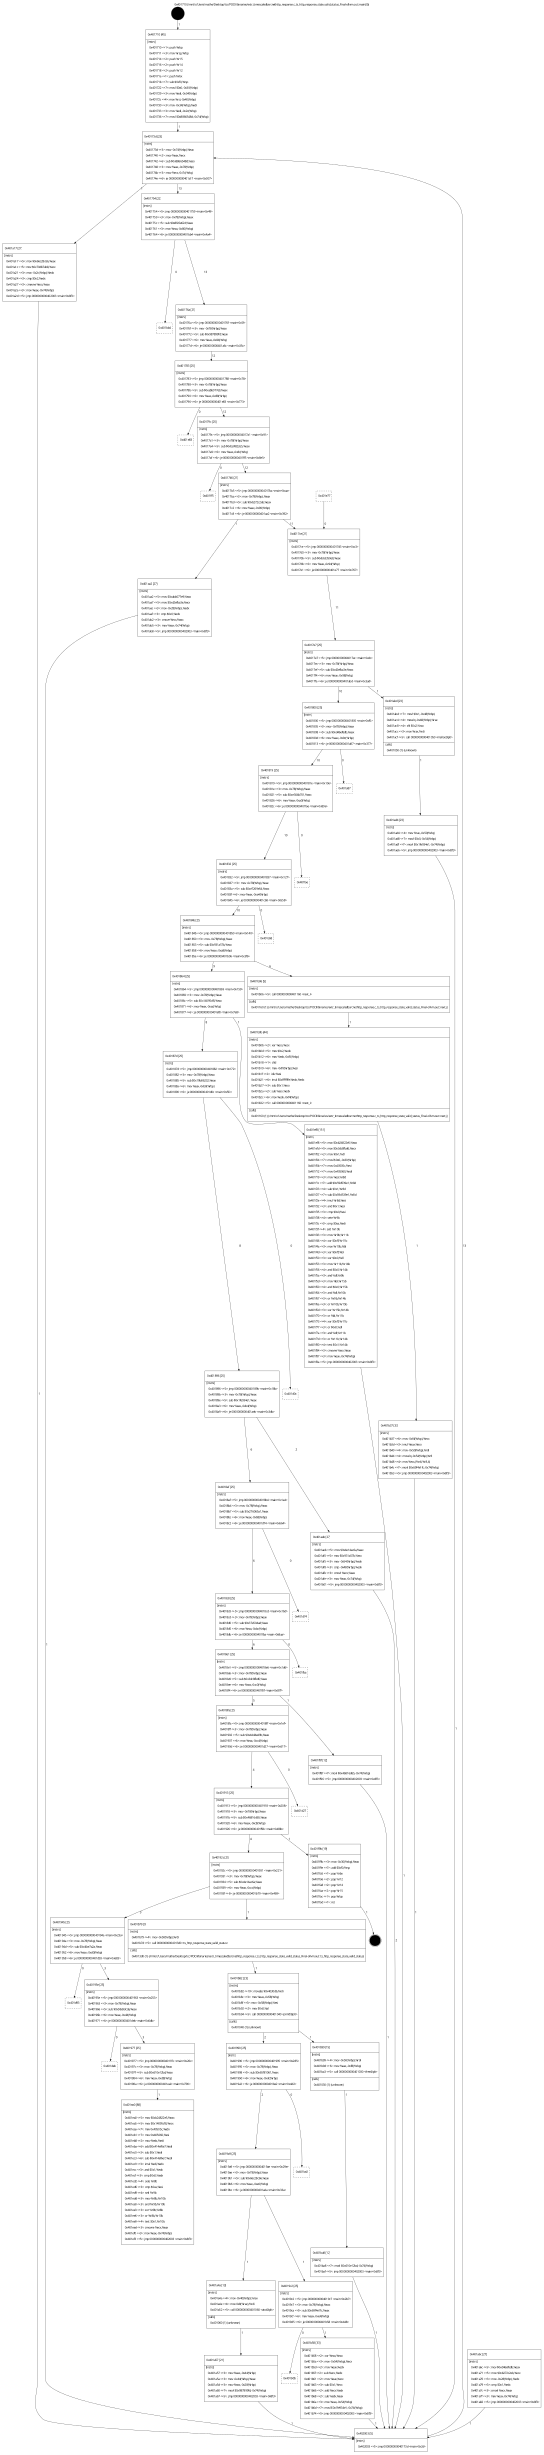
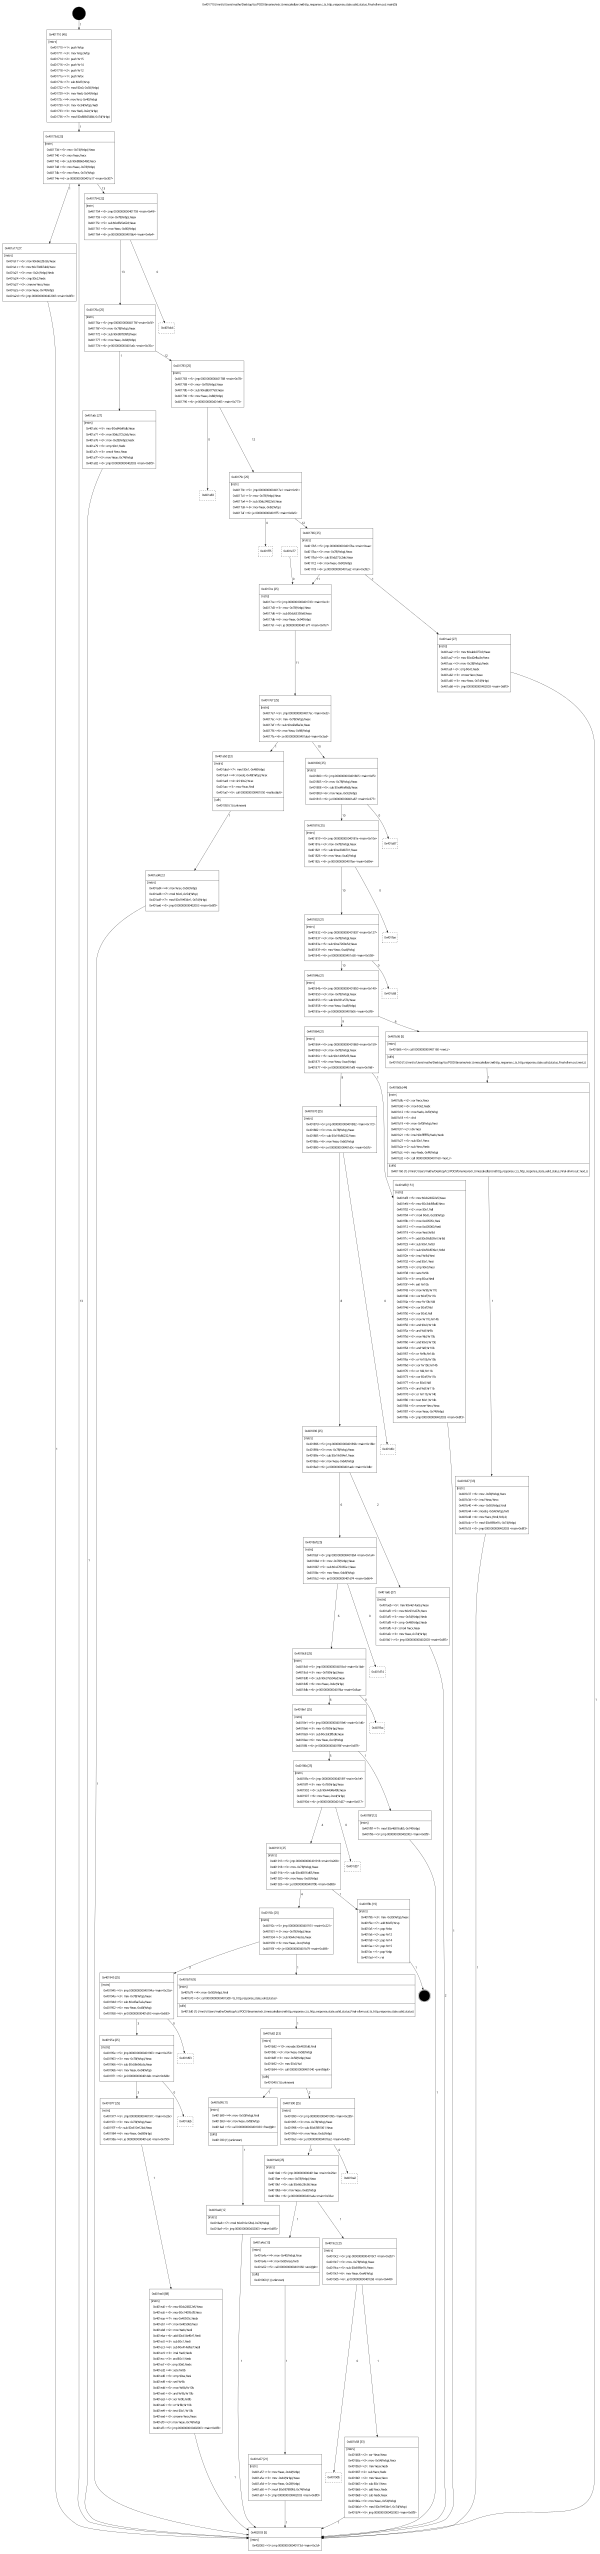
none -> (120, 380)
none -> (213, 2486)
